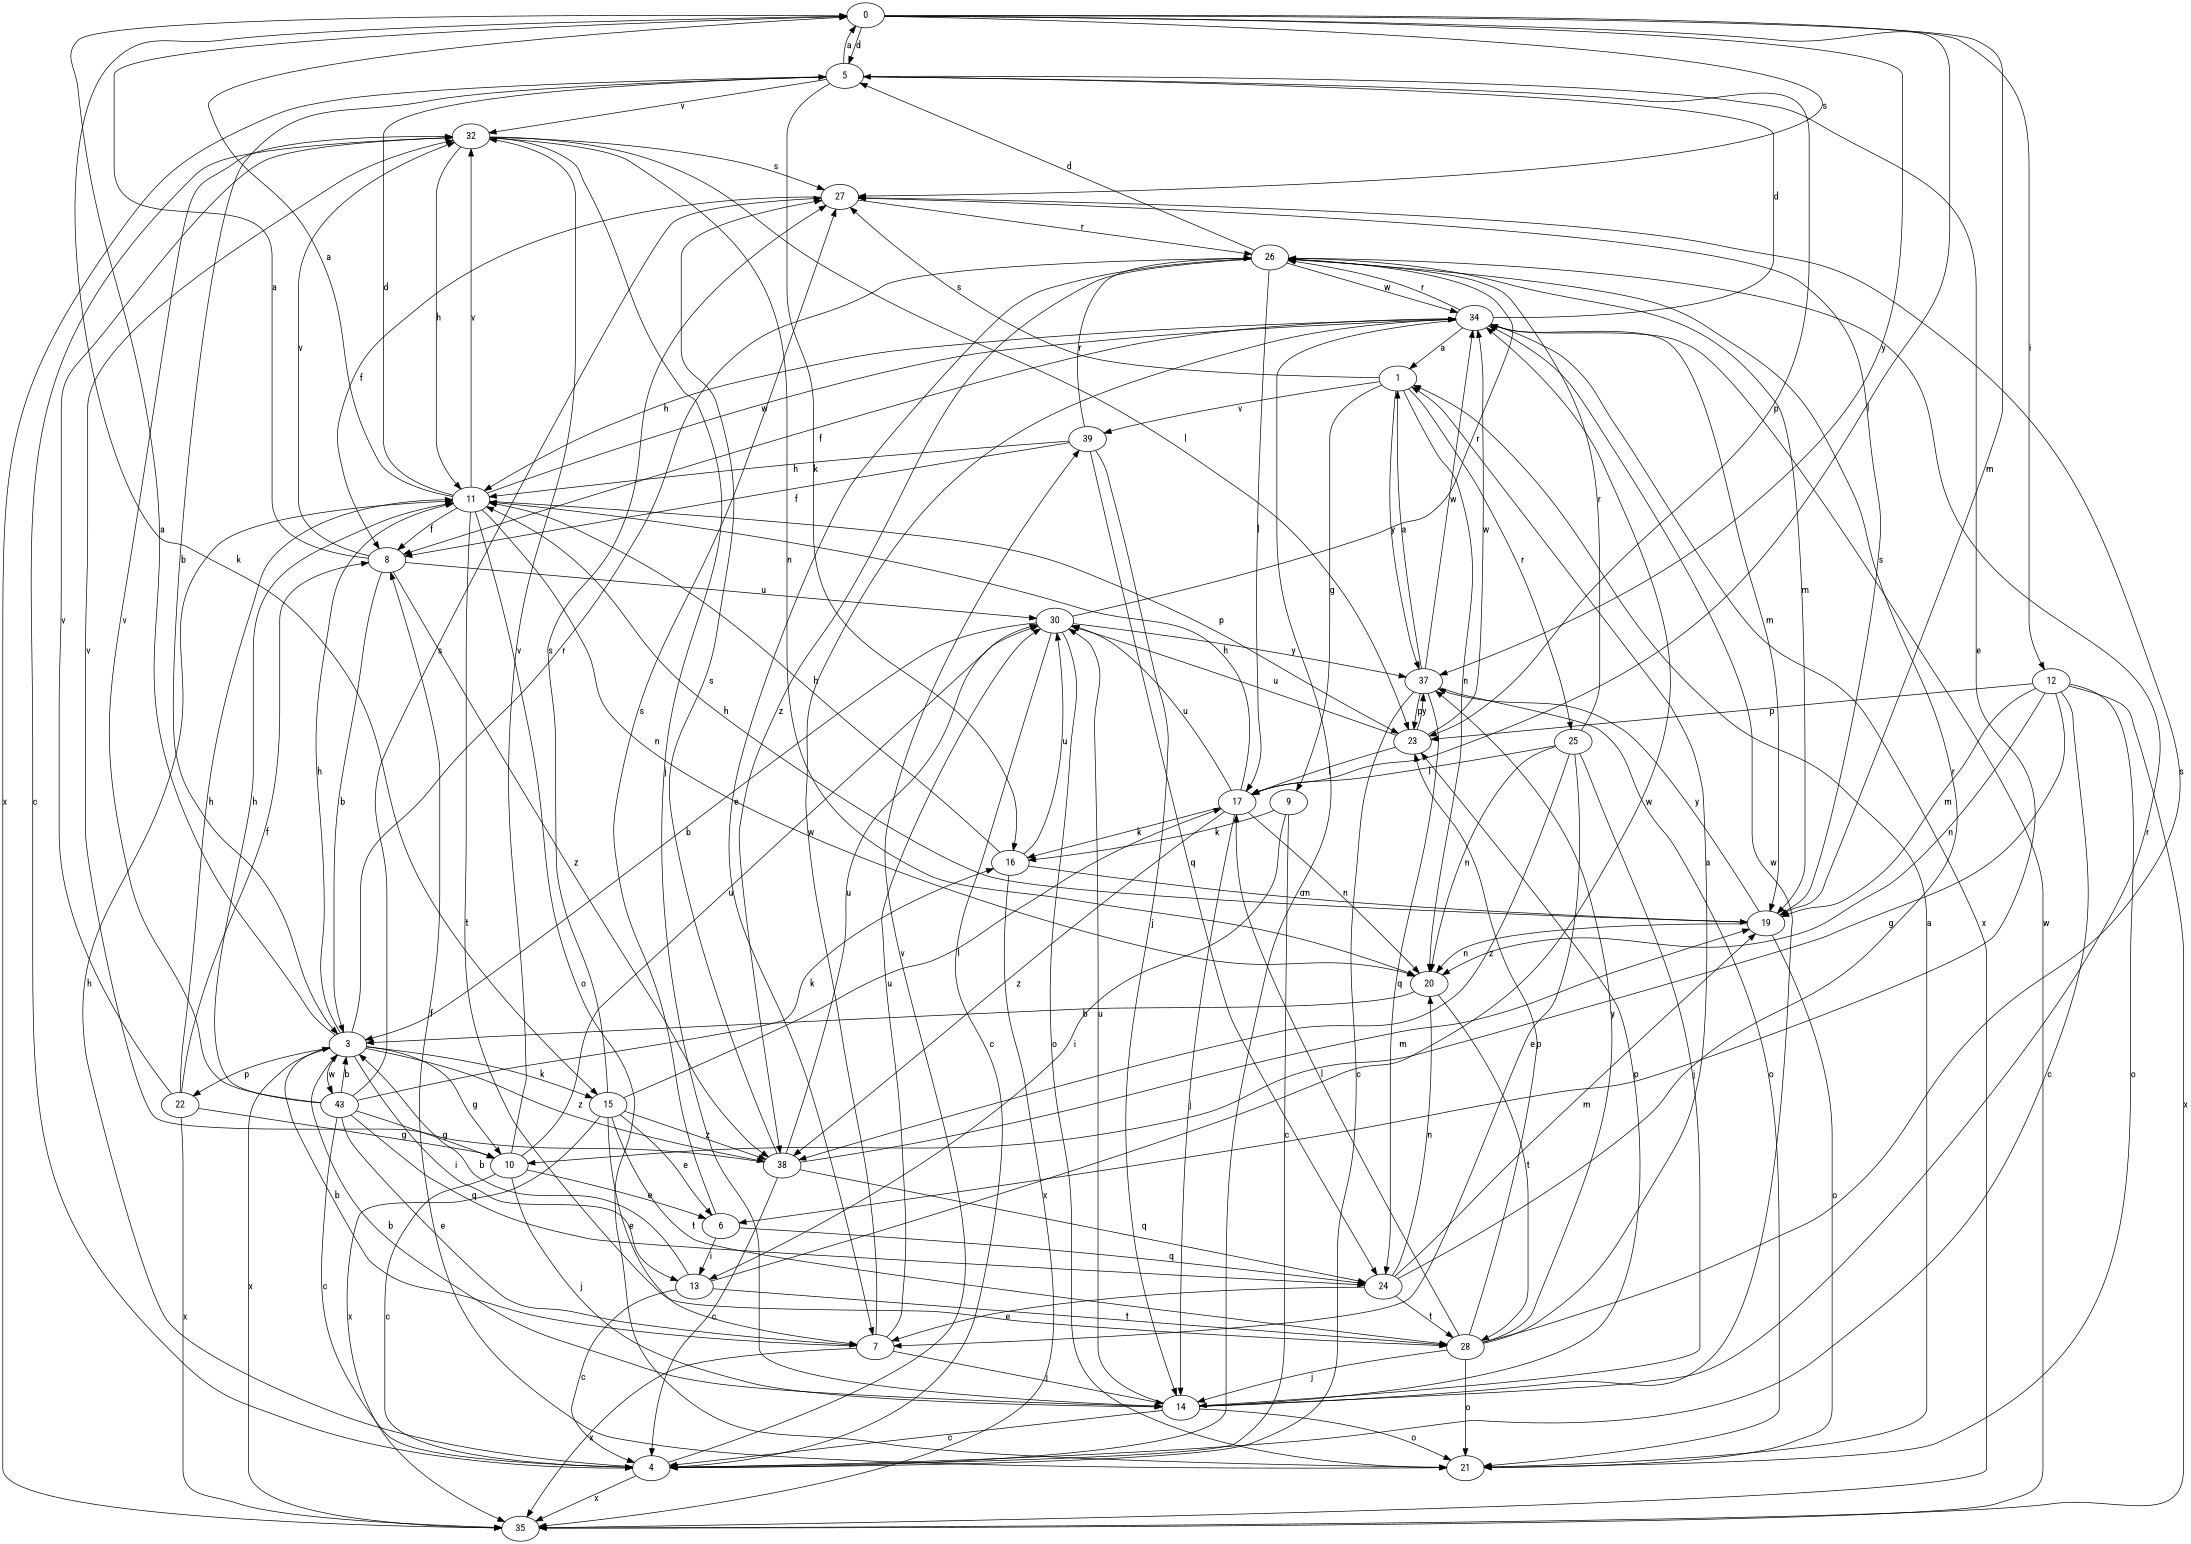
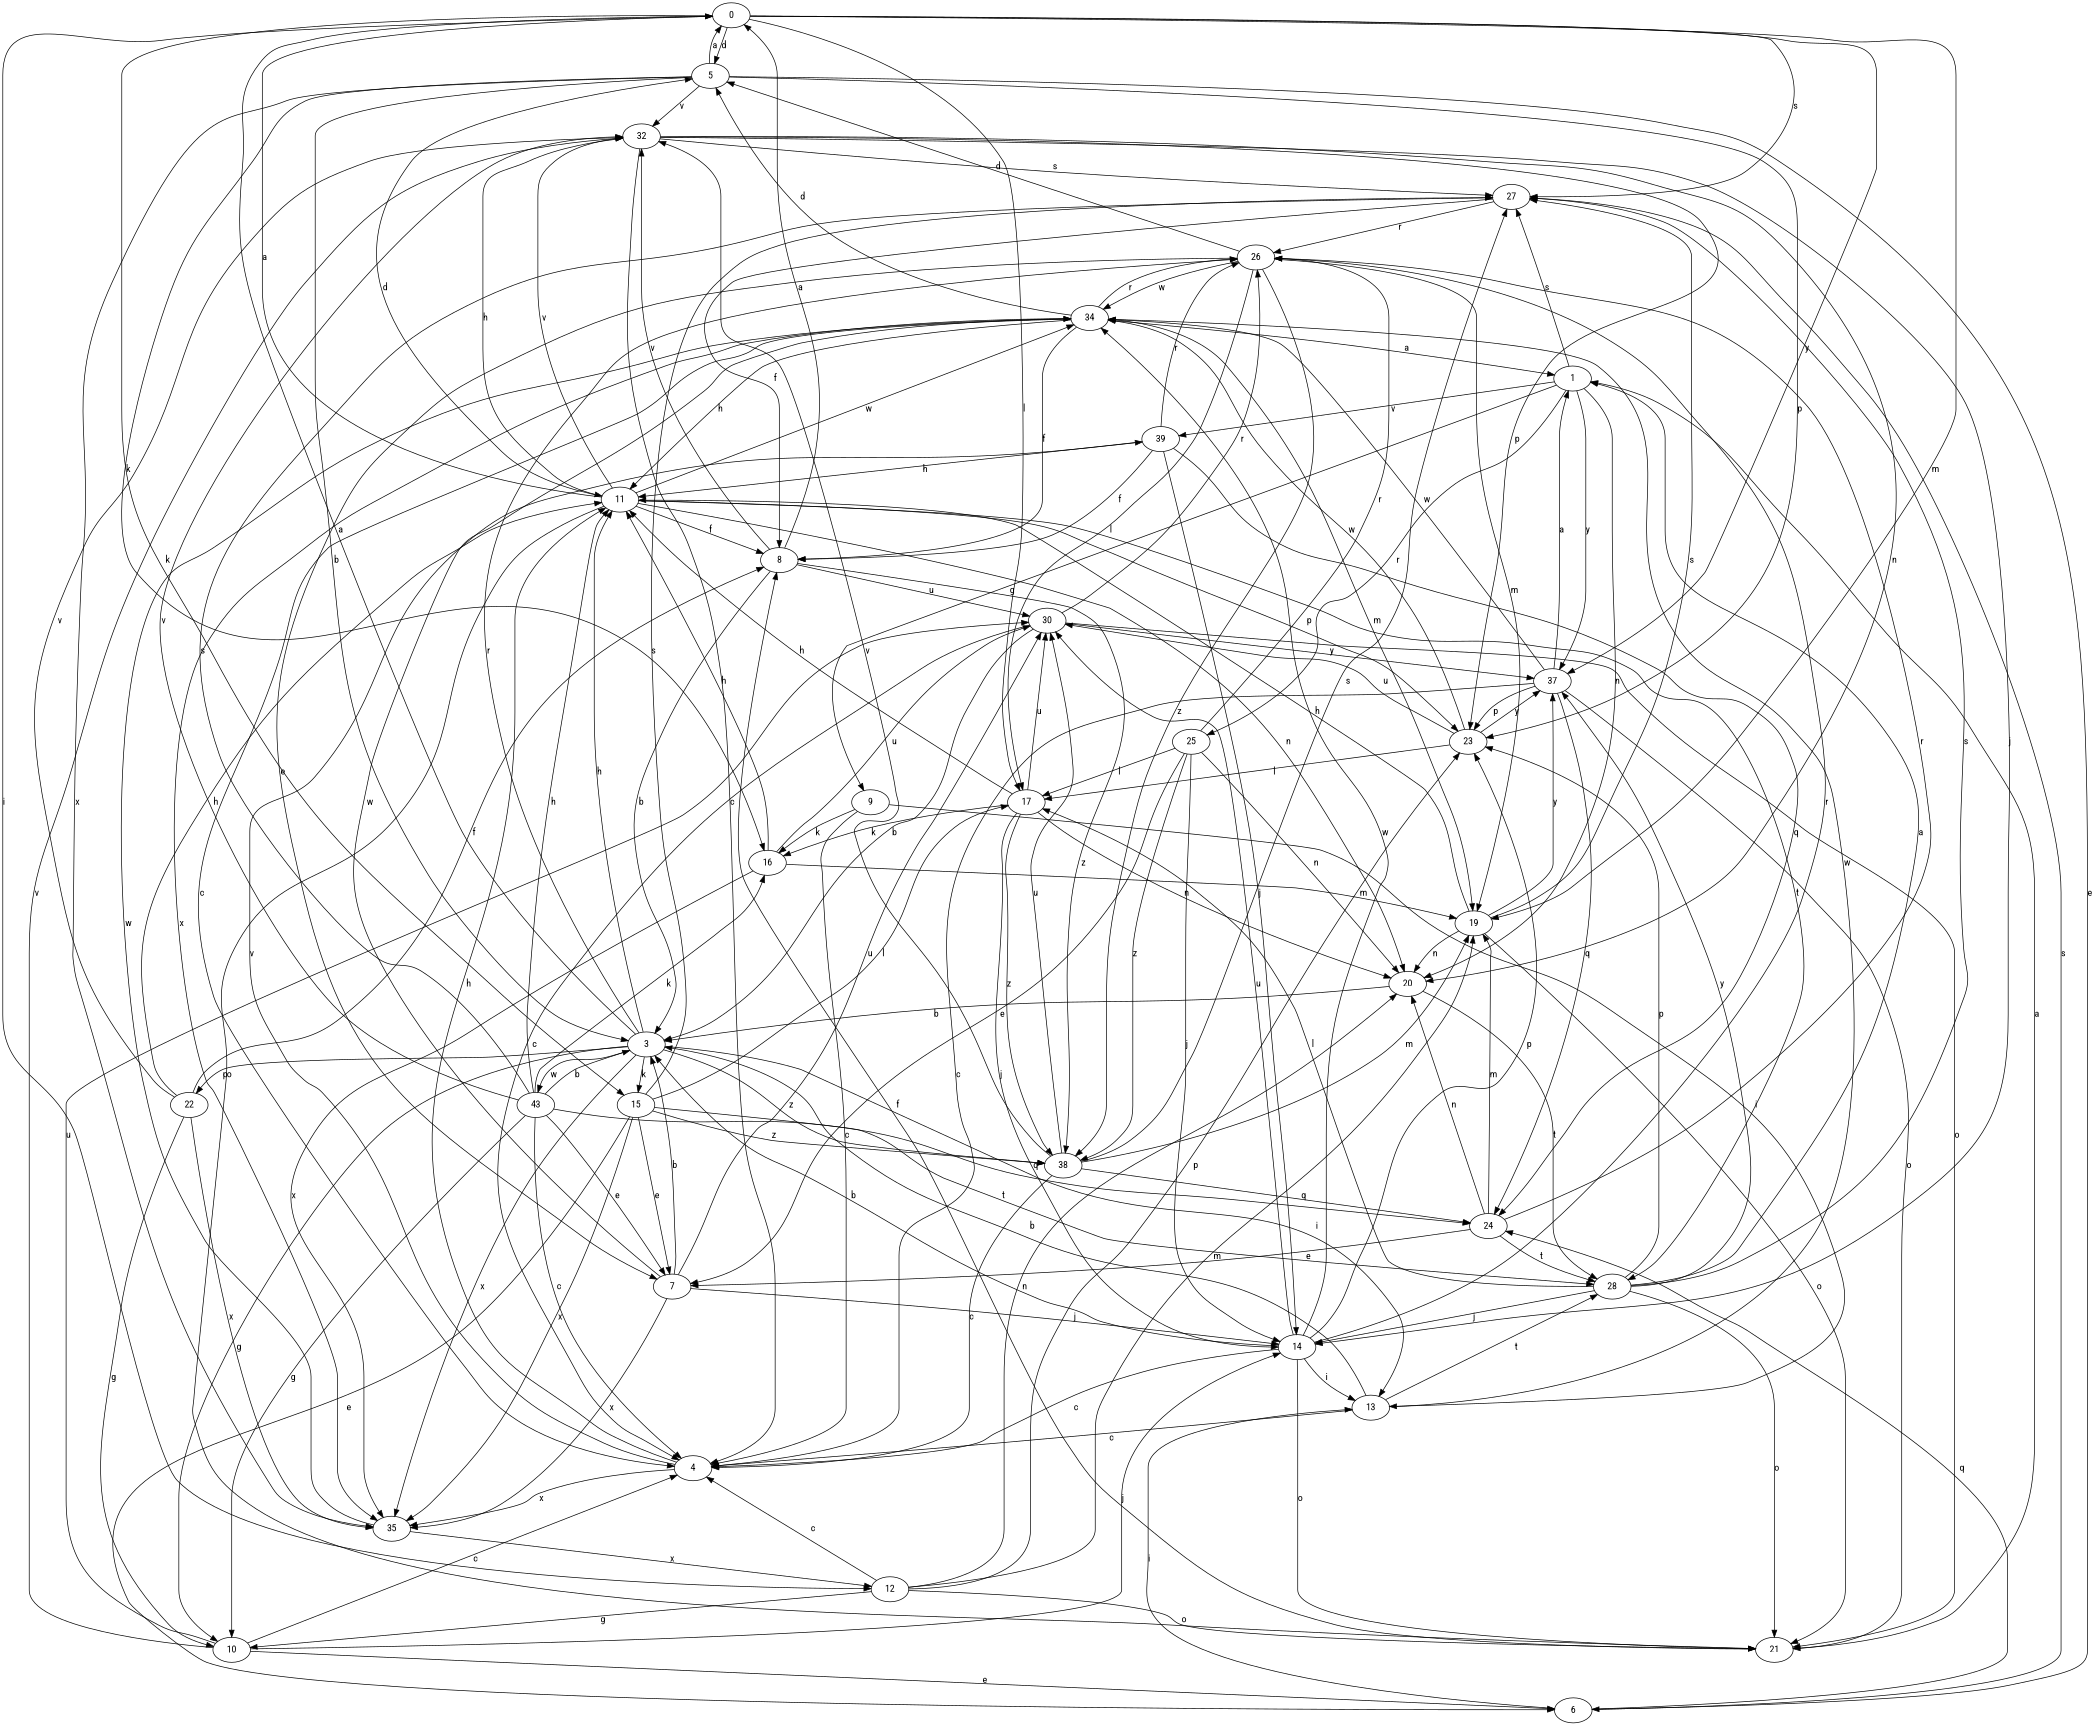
(1186, 439) -> (1517, 439)
none -> (1324, 1381)
(2040, 1505) -> (637, 1559)
